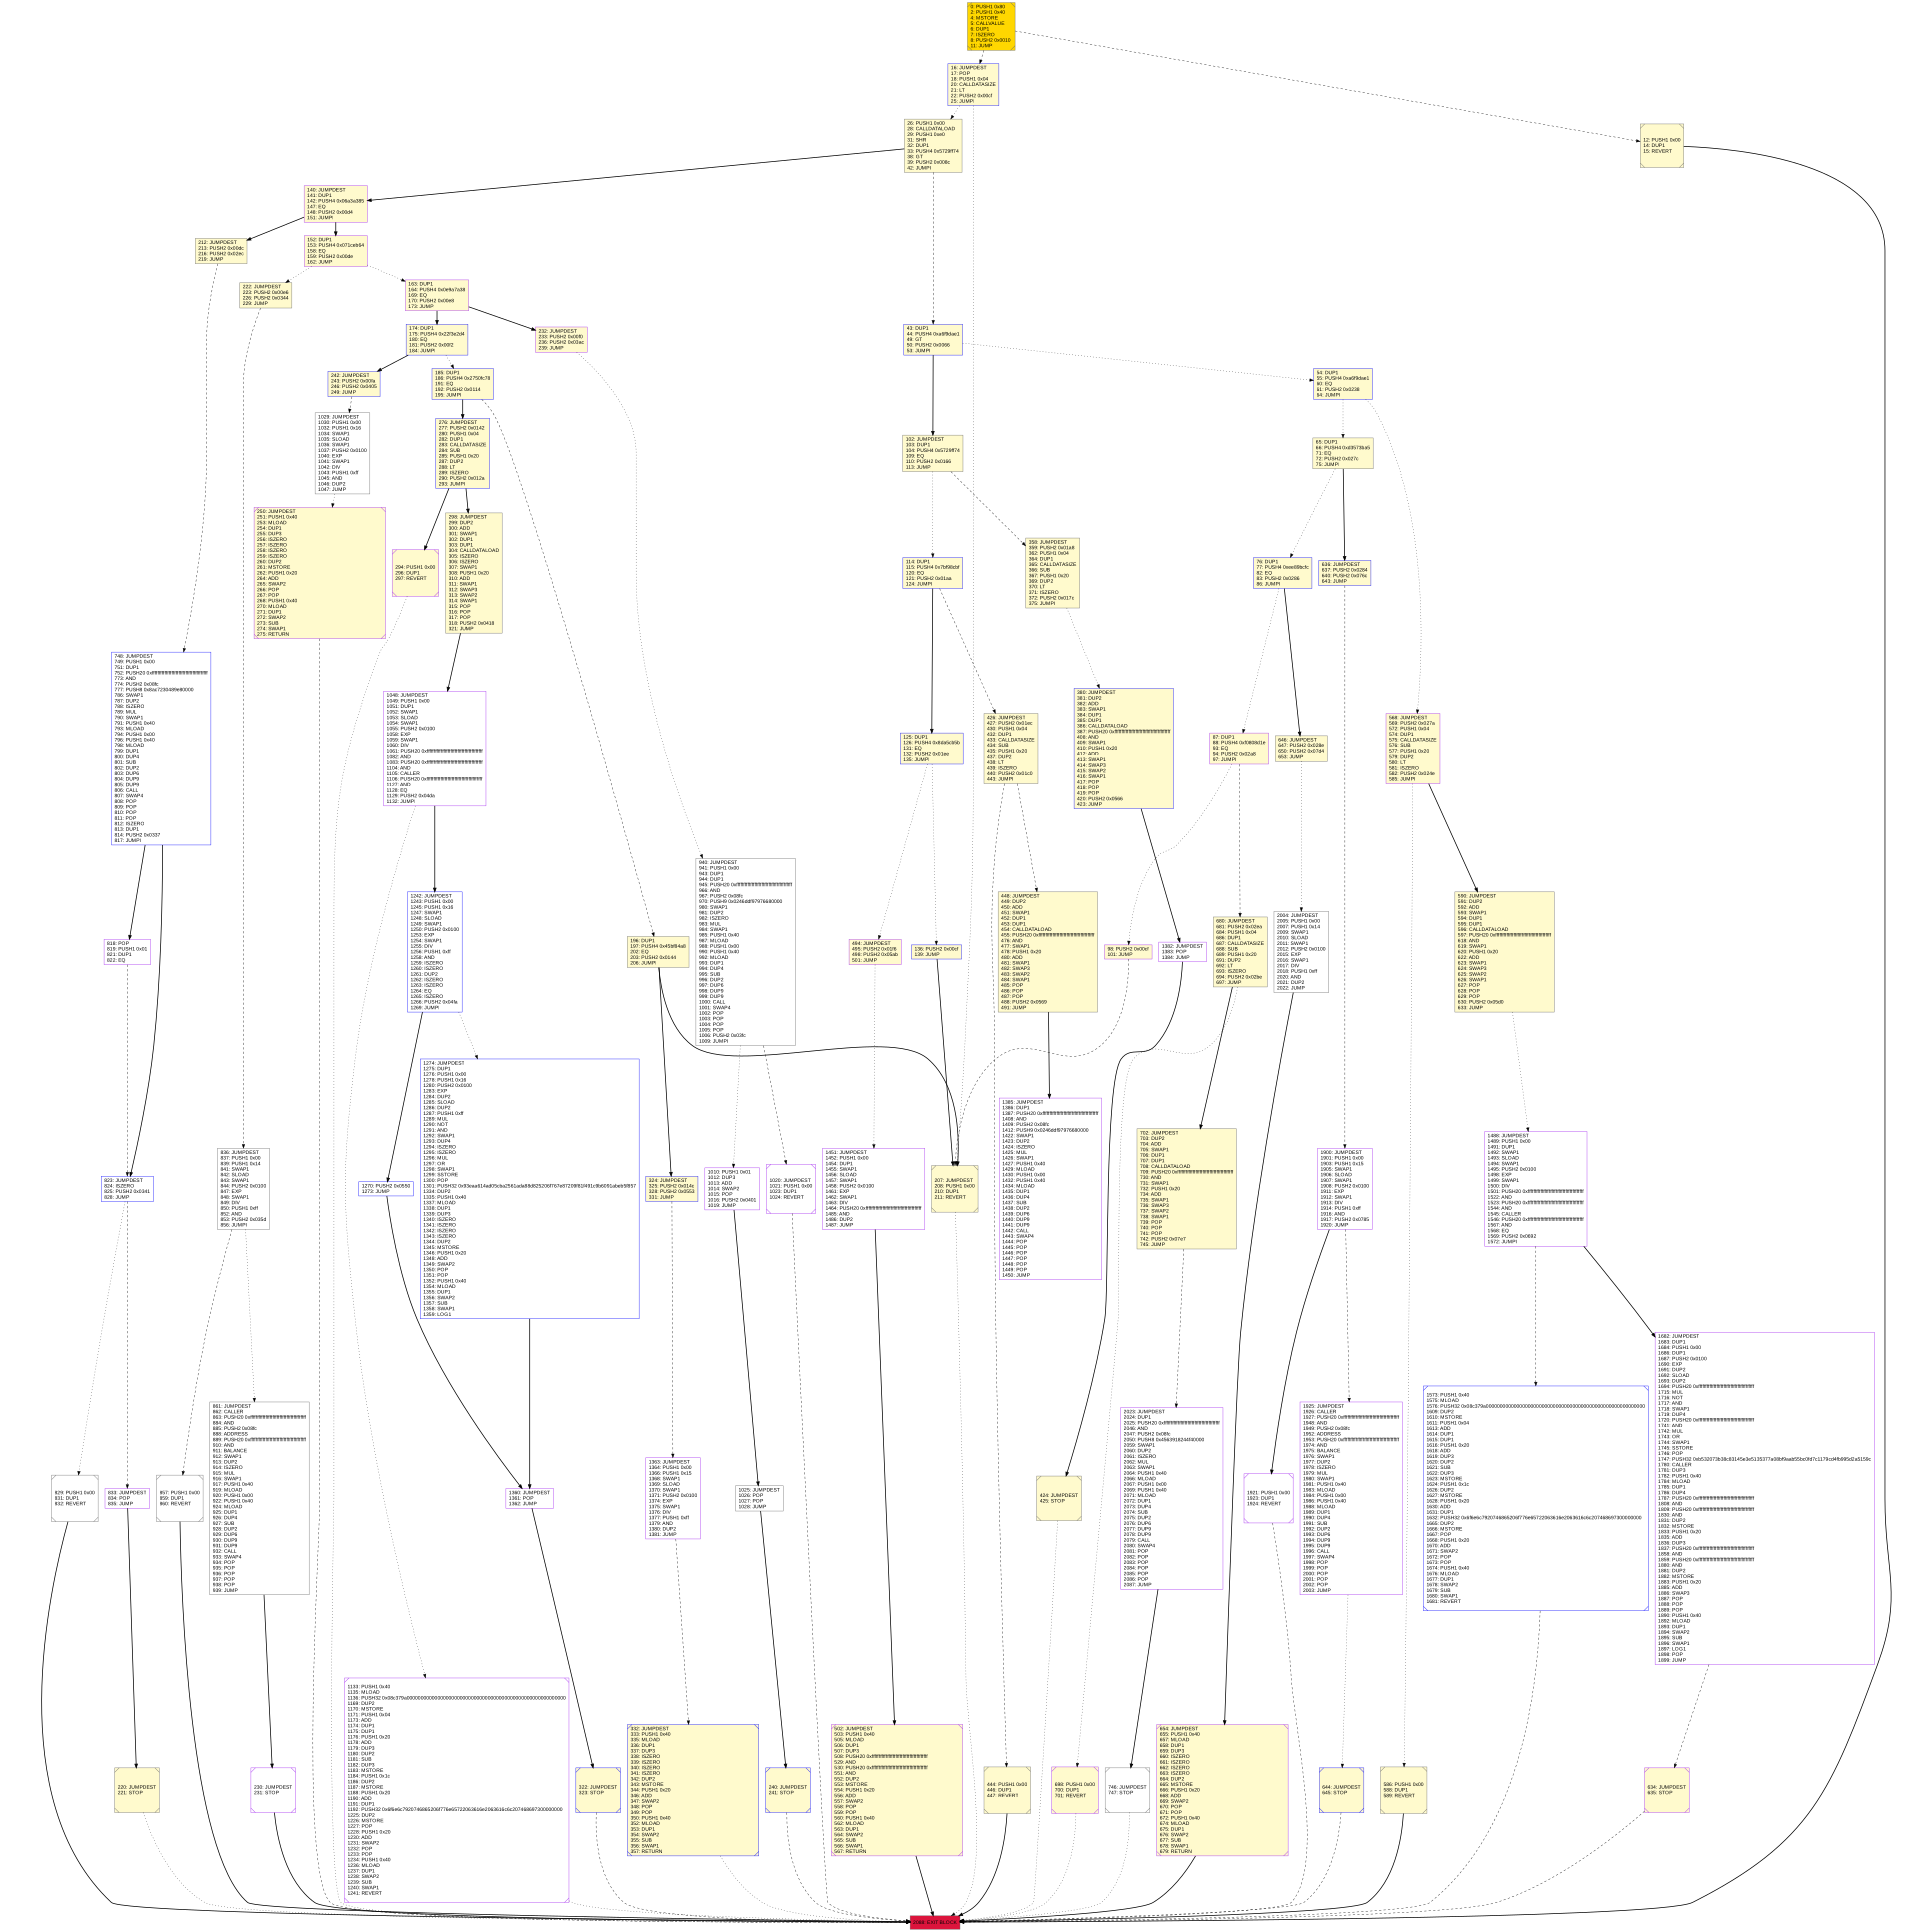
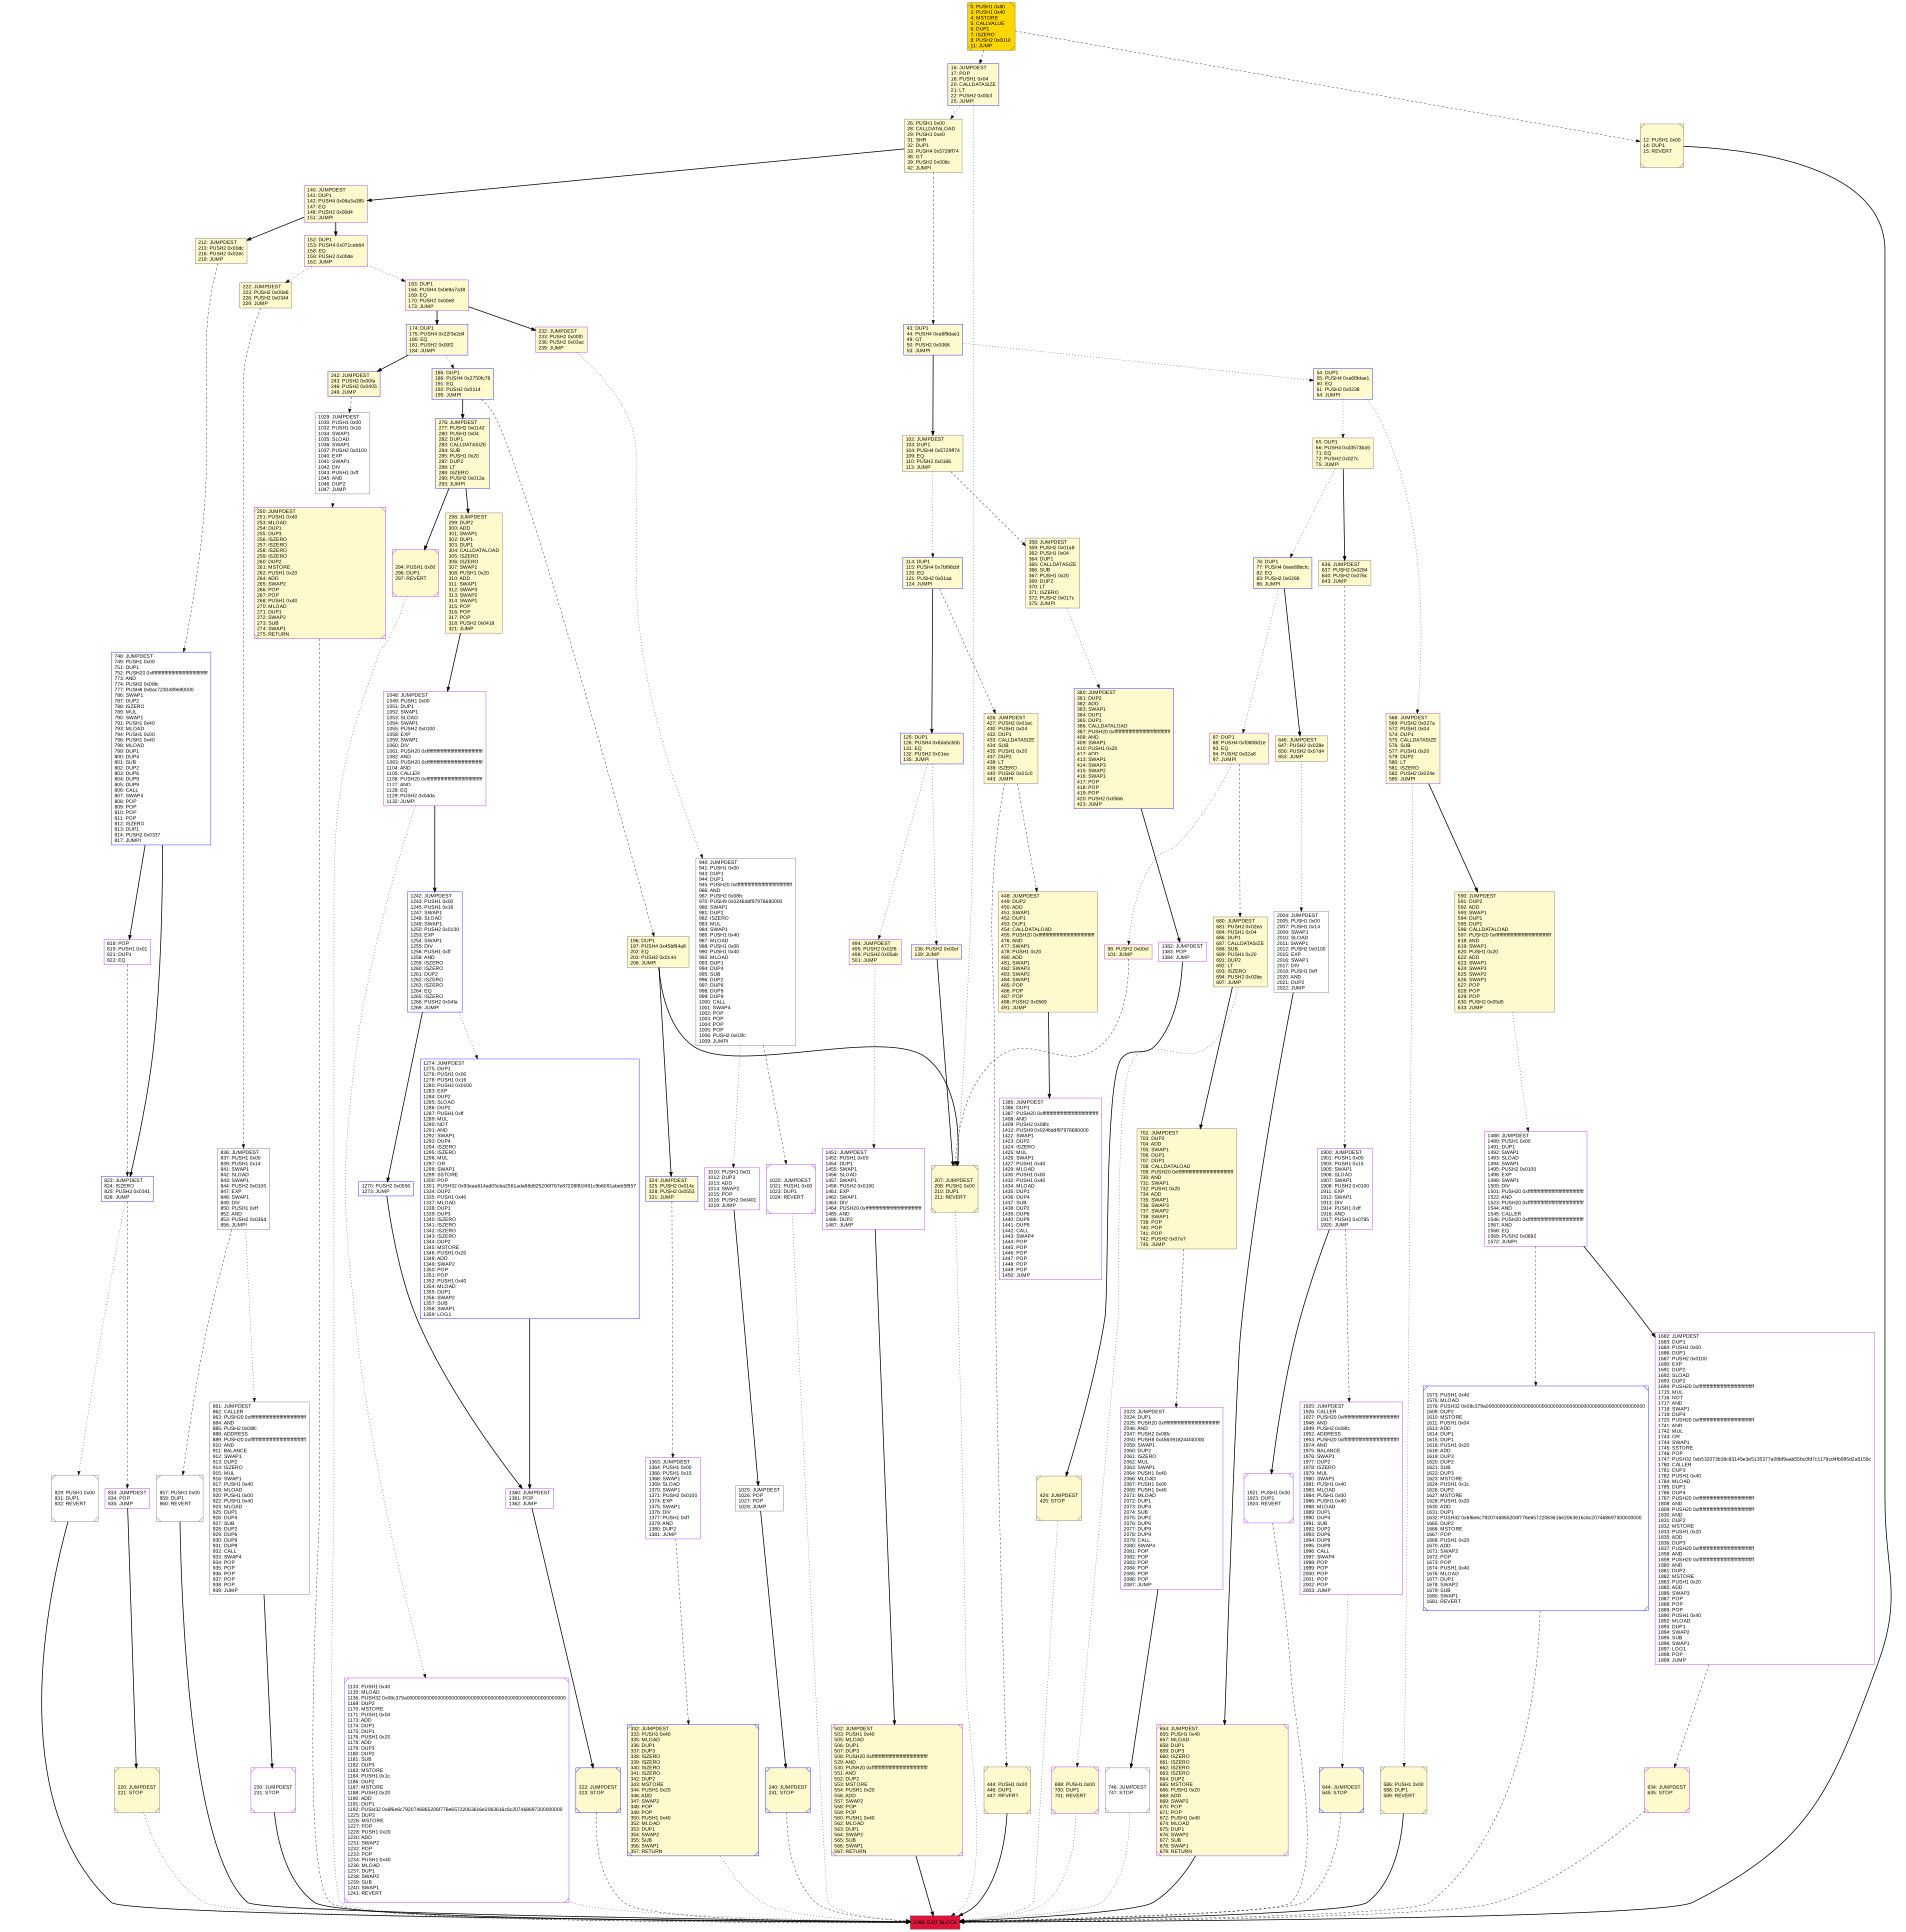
(1345, 573) -> (1345, 573)
(811, 1599) -> (811, 1599)
